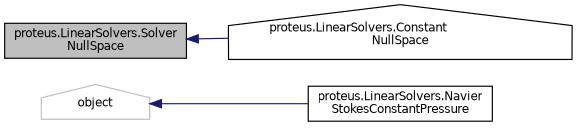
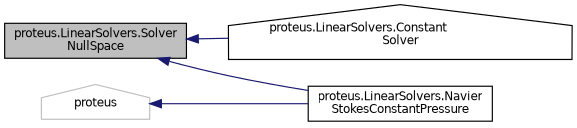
(400, 35) -> (400, 35)
none -> (238, 78)
(96, 104) -> (96, 104)
